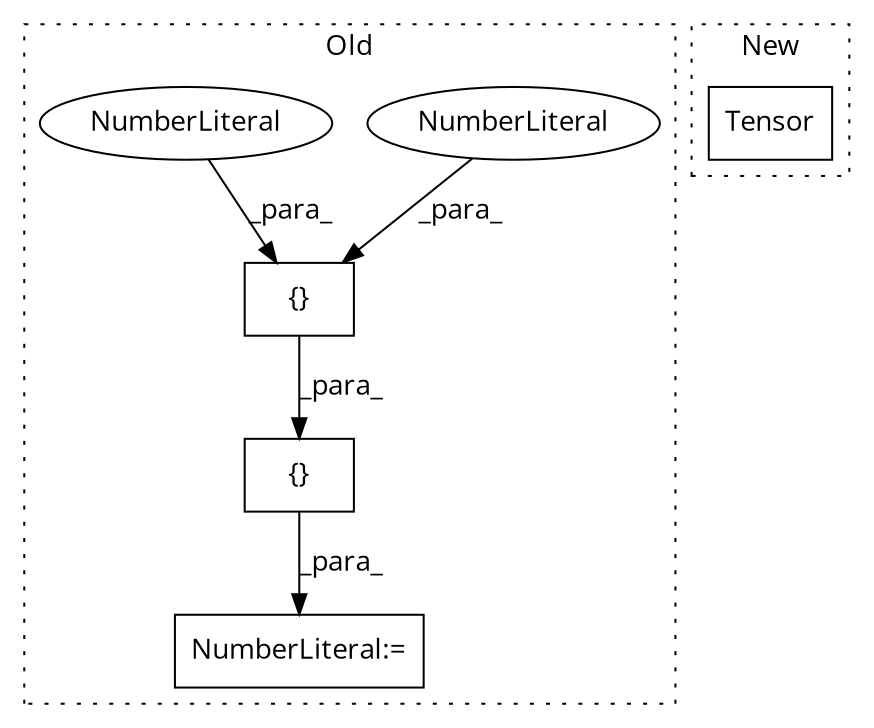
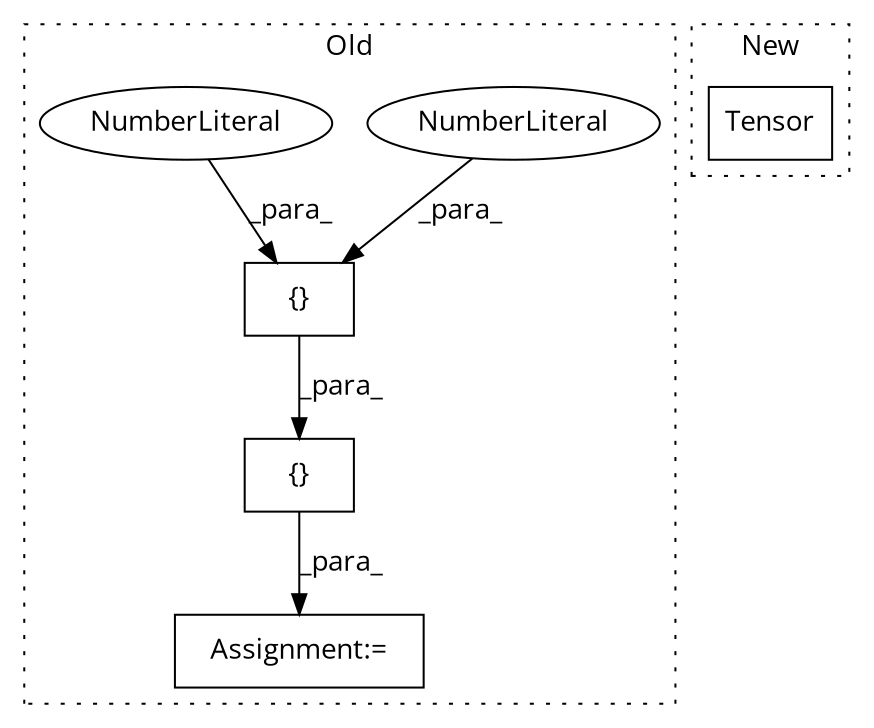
(299, 651) -> (299, 651)
